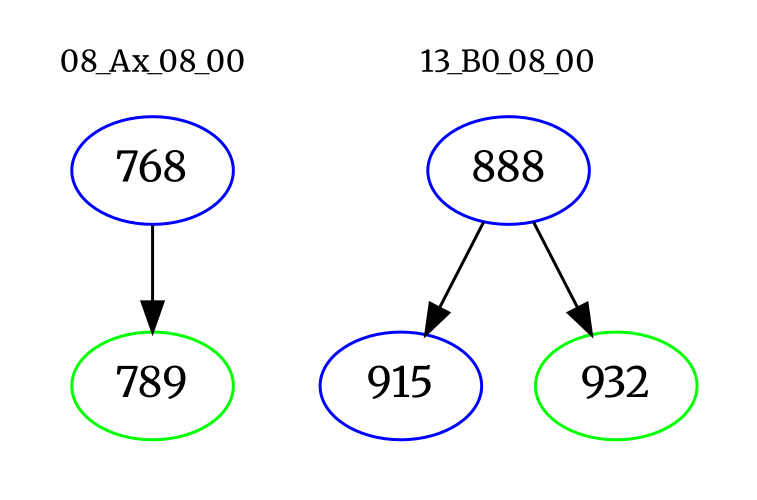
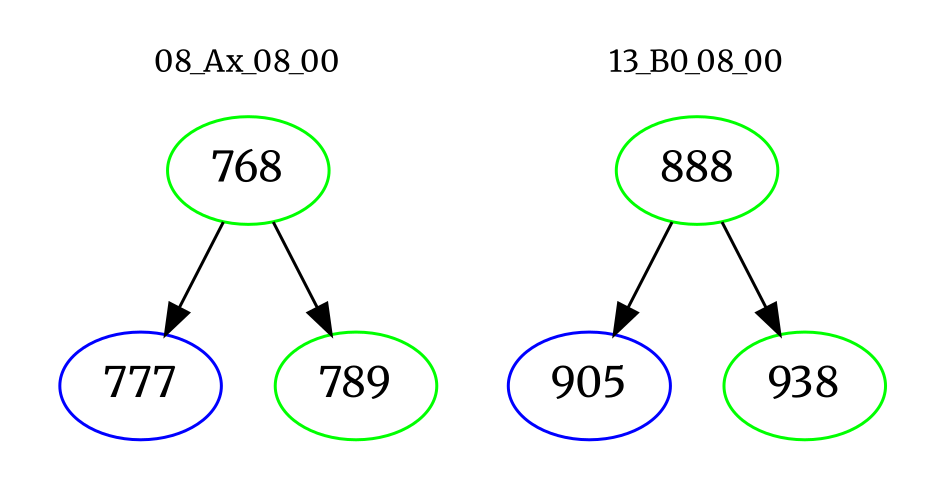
(153, 171) -> (248, 171)
(509, 171) -> (697, 171)
none -> (141, 386)
(401, 386) -> (589, 386)
(616, 386) -> (805, 386)
